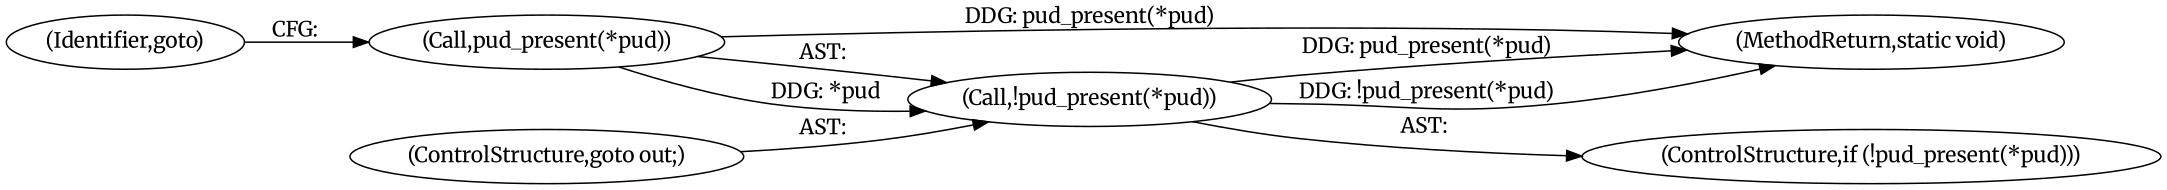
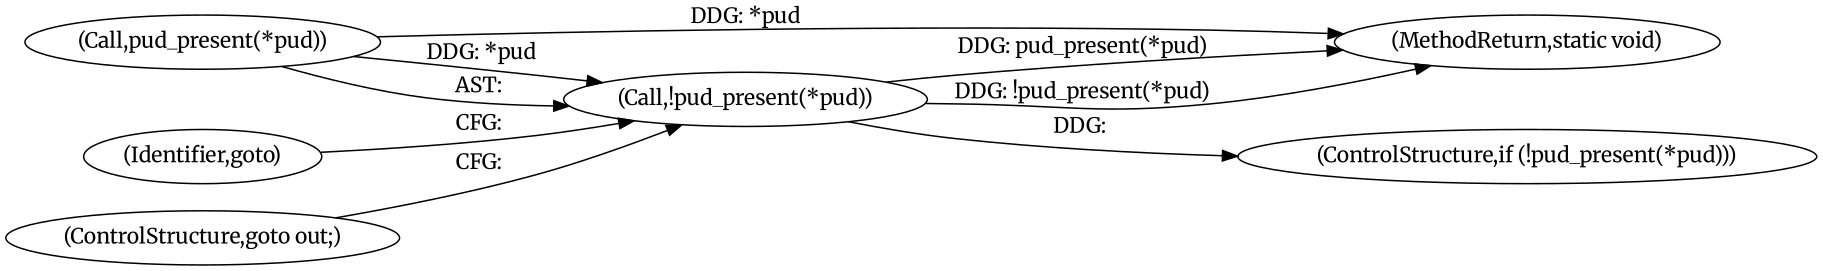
(1090, 17) -> (746, 17)
(299, 42) -> (470, 142)
(1427, 127) -> (1083, 127)
(826, 129) -> (481, 163)
